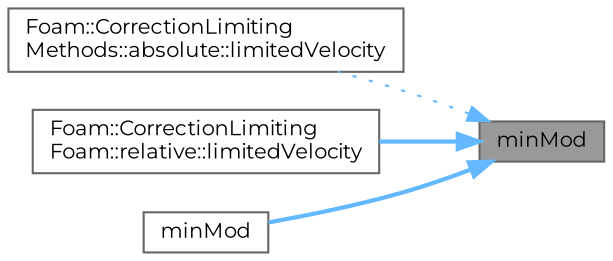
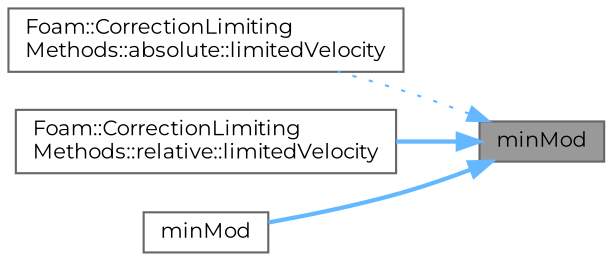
(206, 142) -> (206, 142)
